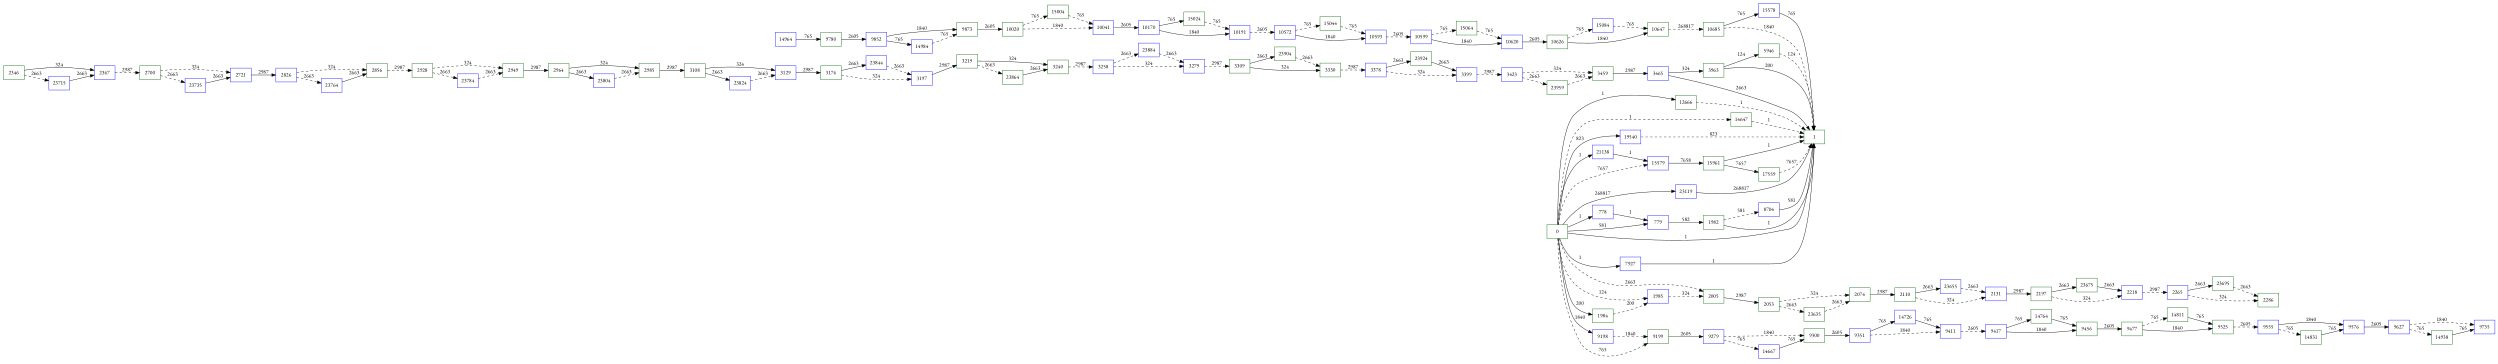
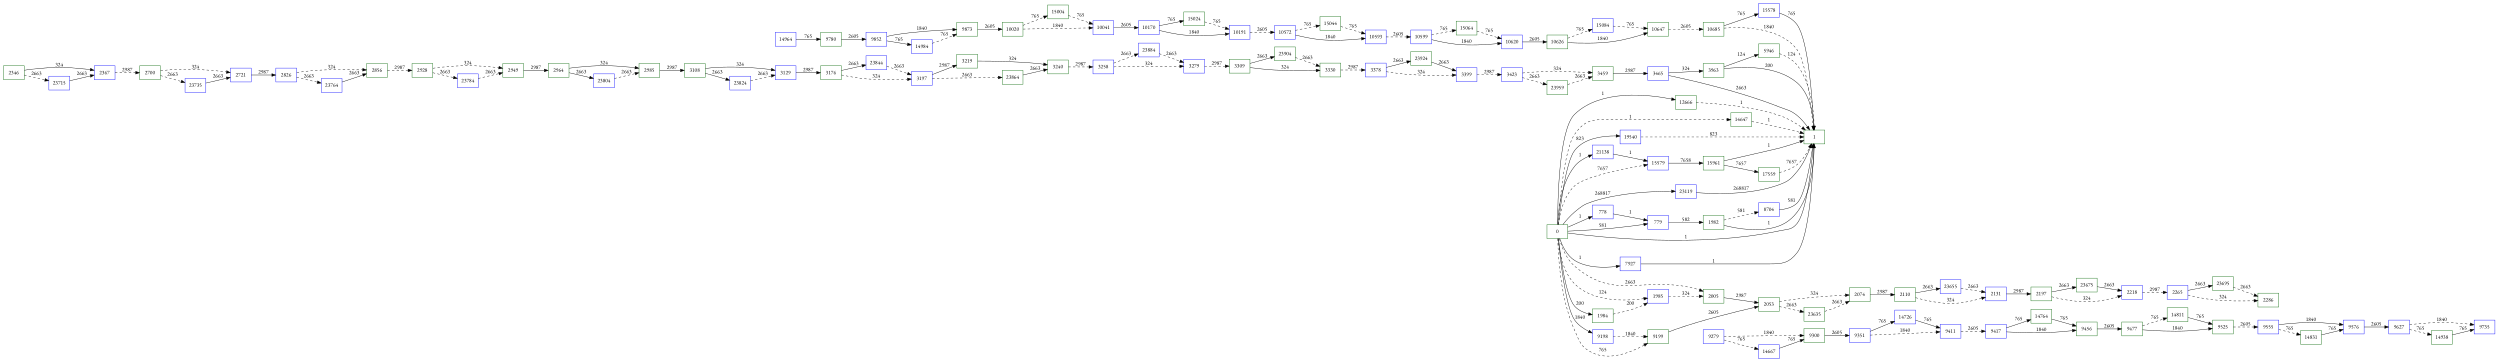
(1686, 26) -> (1686, 26)
(988, 69) -> (965, 78)
(1684, 337) -> (1711, 318)
